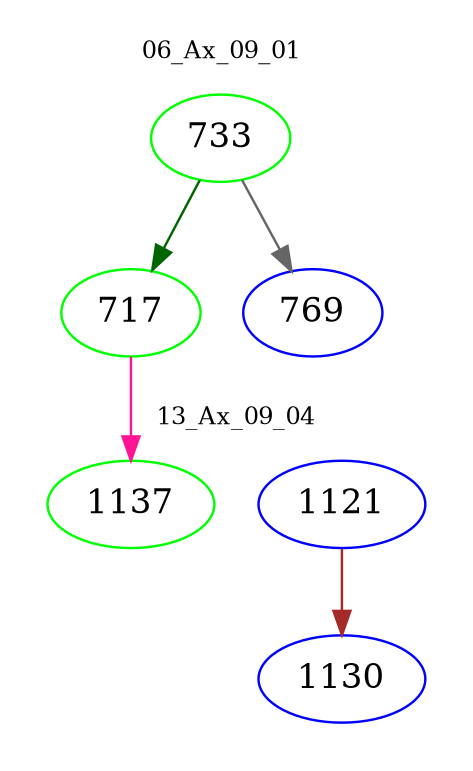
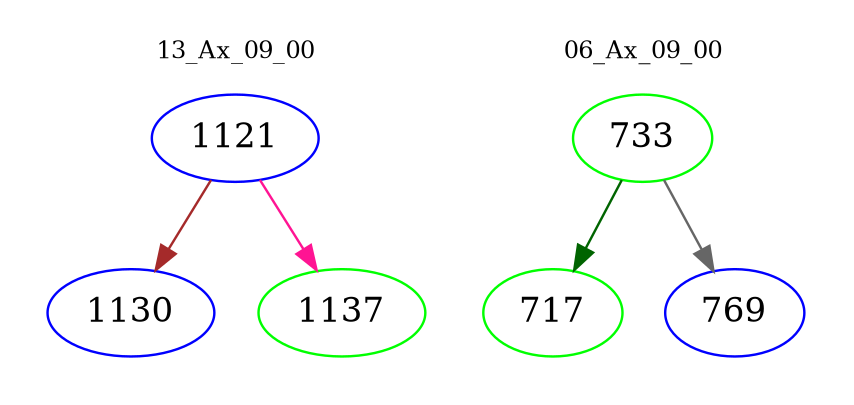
(222, 52) -> (644, 52)
(131, 410) -> (282, 215)
(236, 418) -> (236, 52)
